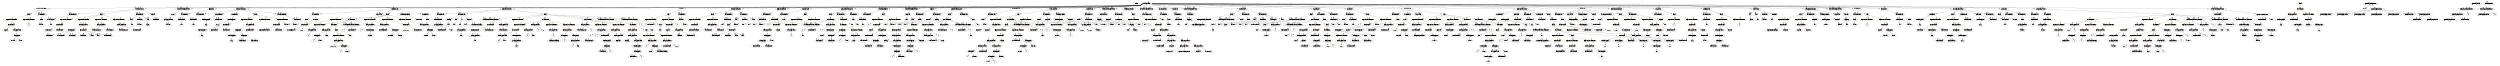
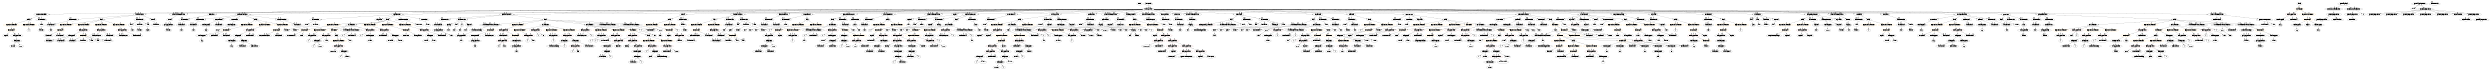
none -> (1148, 4)
(1583, 9) -> (1584, 14)
(2468, 14) -> none
none -> (2352, 20)
